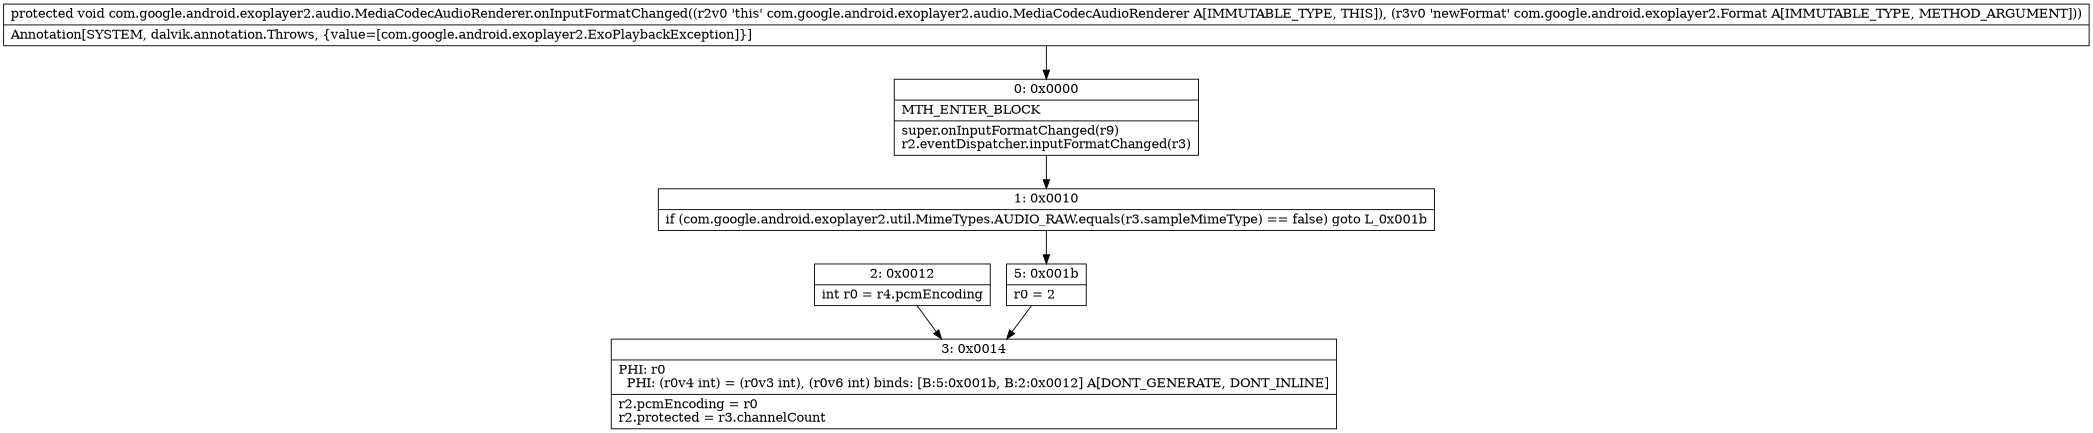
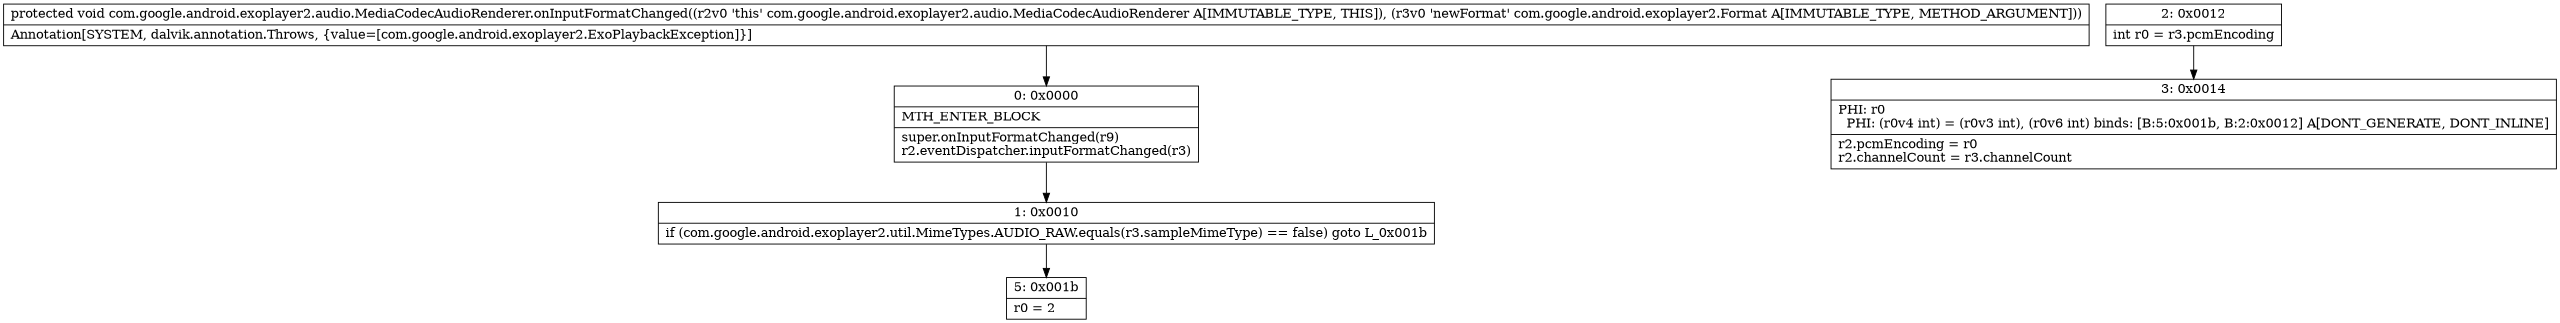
(902, 295) -> (2194, 35)
(1022, 319) -> none
(722, 418) -> (1956, 158)
